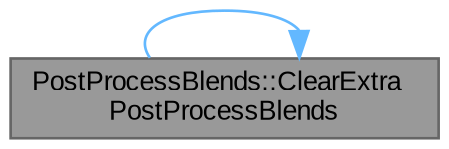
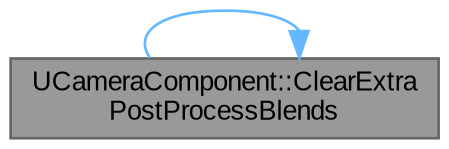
(225, 98) -> (225, 98)
